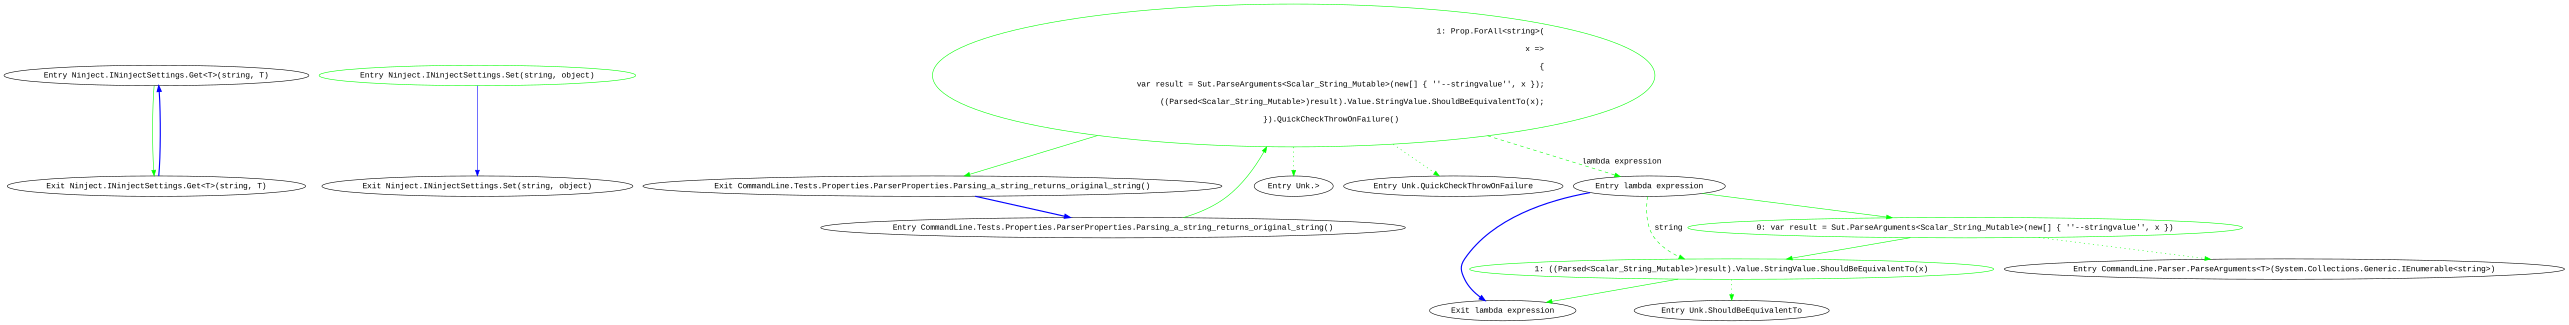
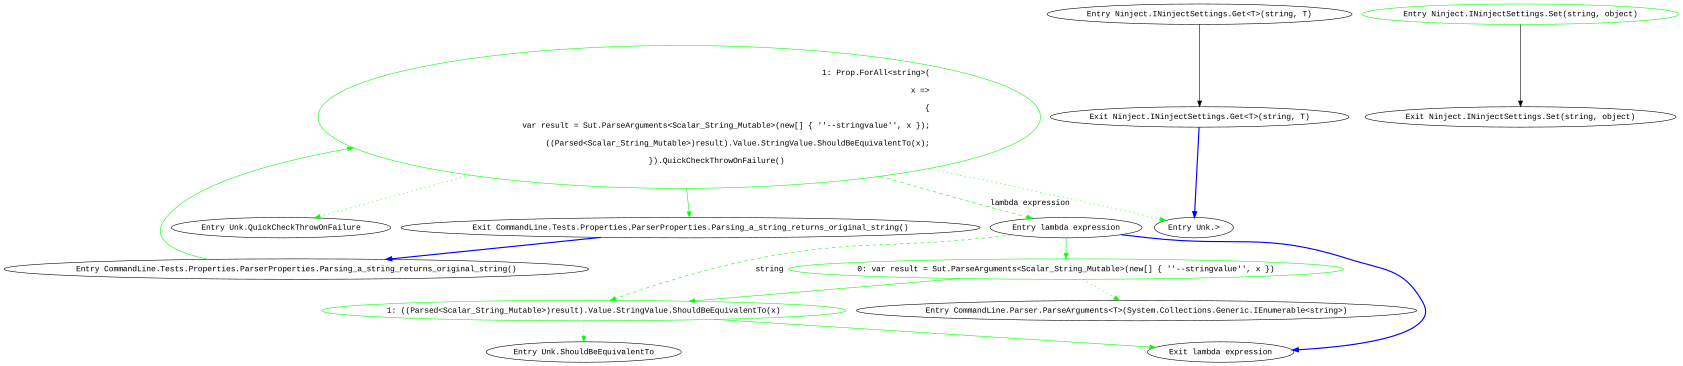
(153, 128) -> (1200, 63)
(477, 128) -> (1521, 63)
(160, 134) -> (1197, 169)
